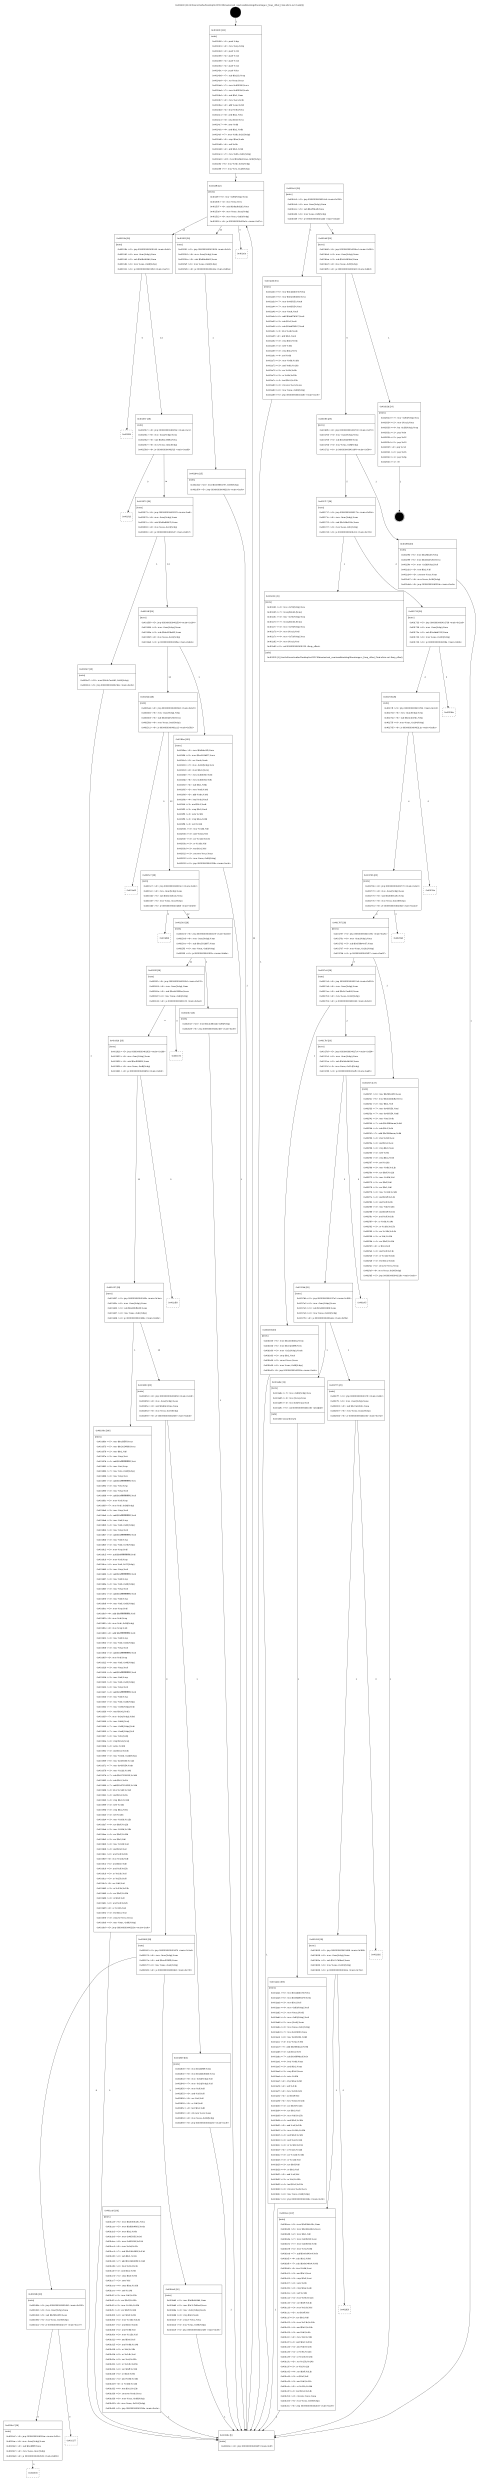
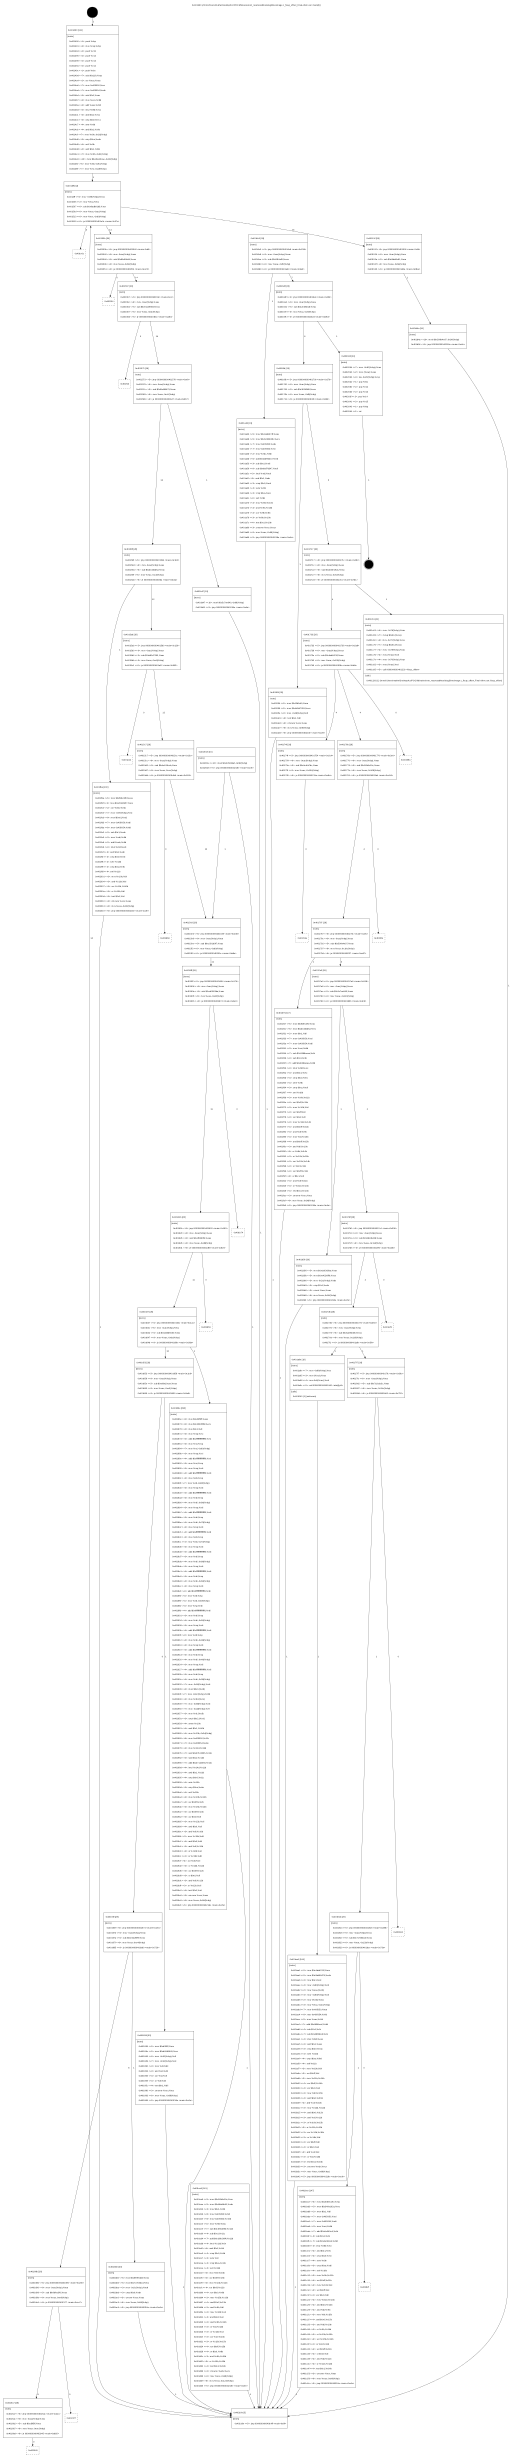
(401, 801) -> (349, 704)
(207, 982) -> (219, 845)
